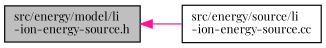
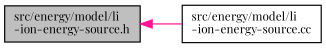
(252, 24) -> (252, 24)
